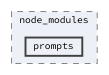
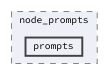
(54, 21) -> (54, 21)
